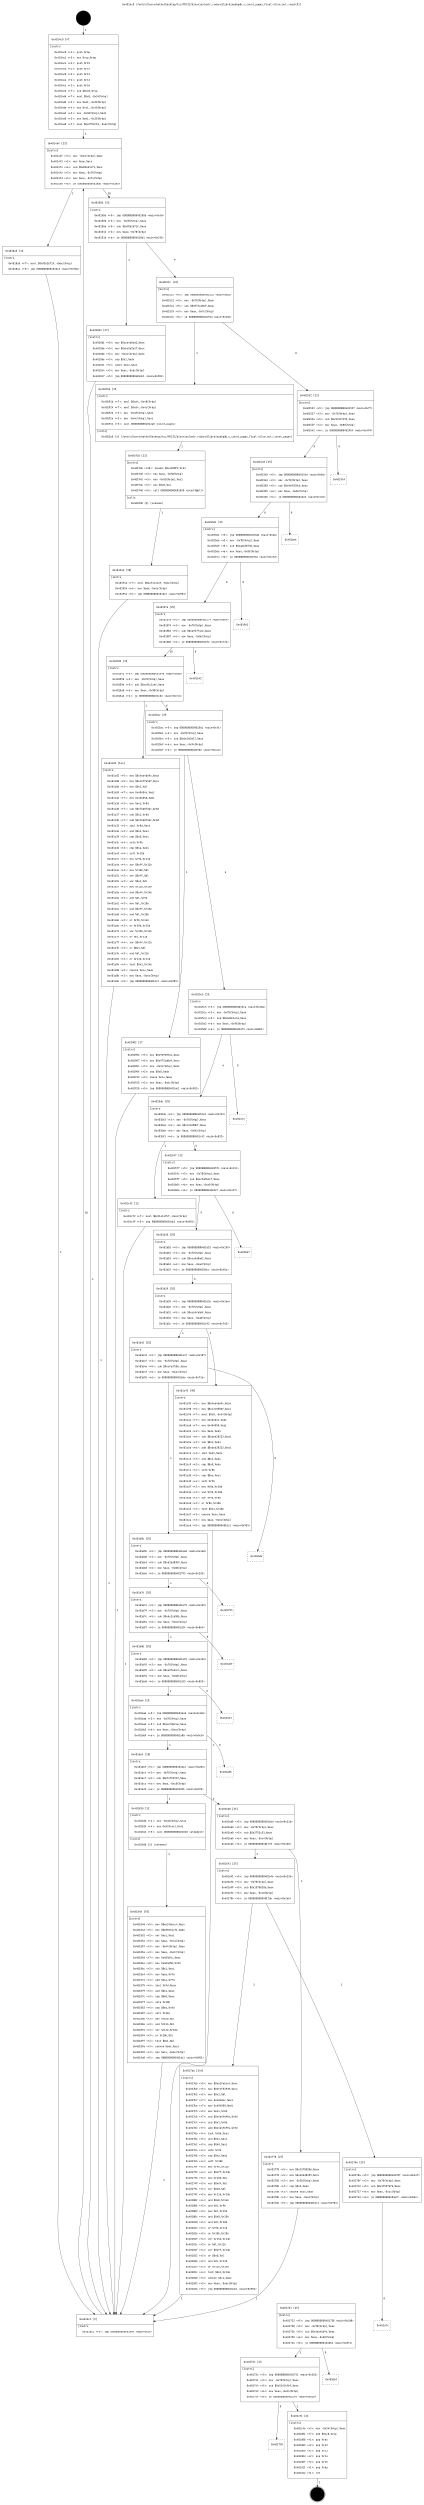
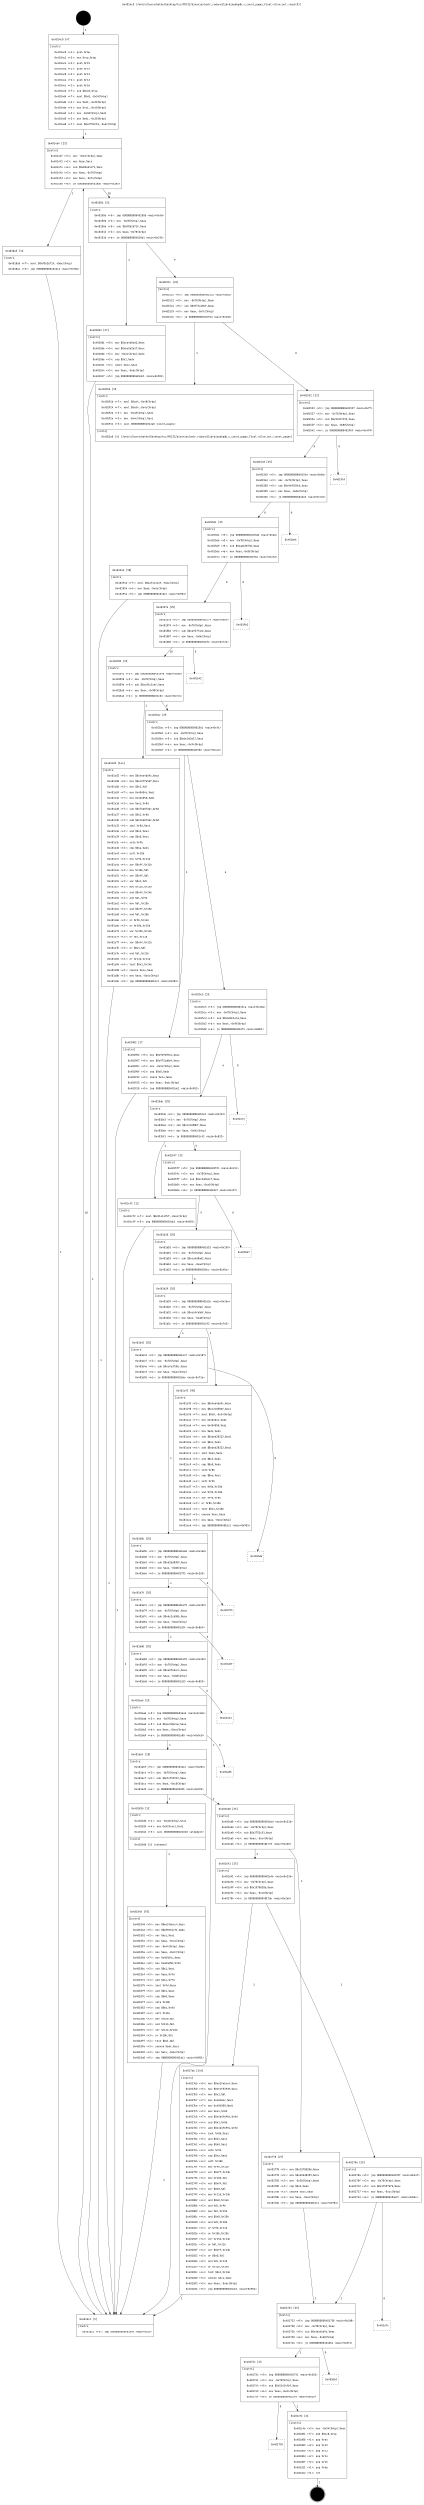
(165, 480) -> none
none -> (360, 2254)
(255, 2298) -> (309, 2255)
